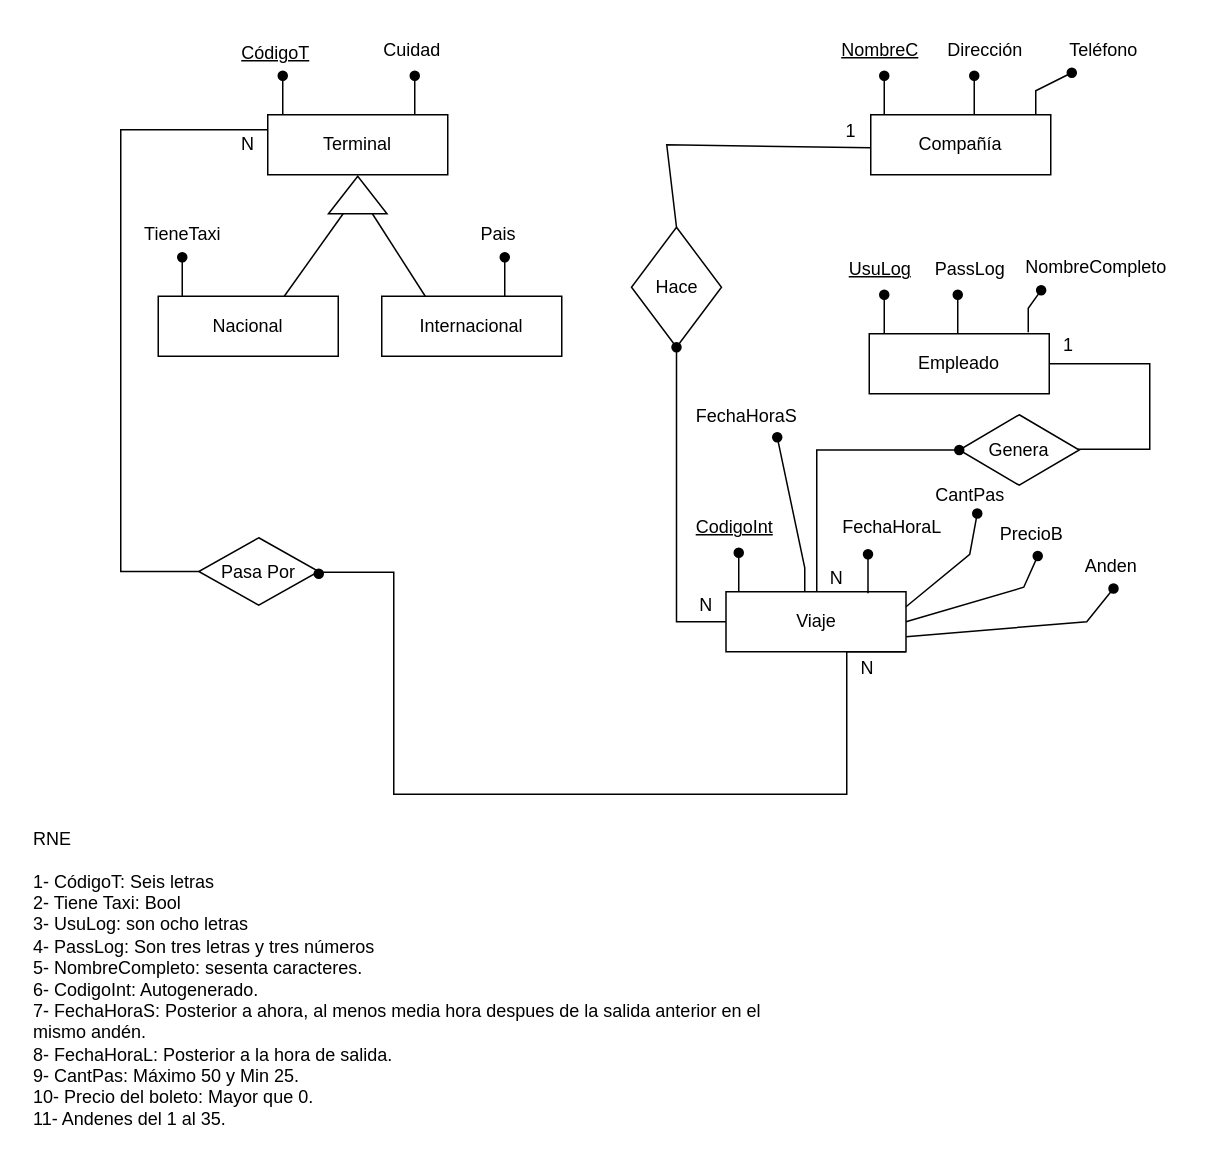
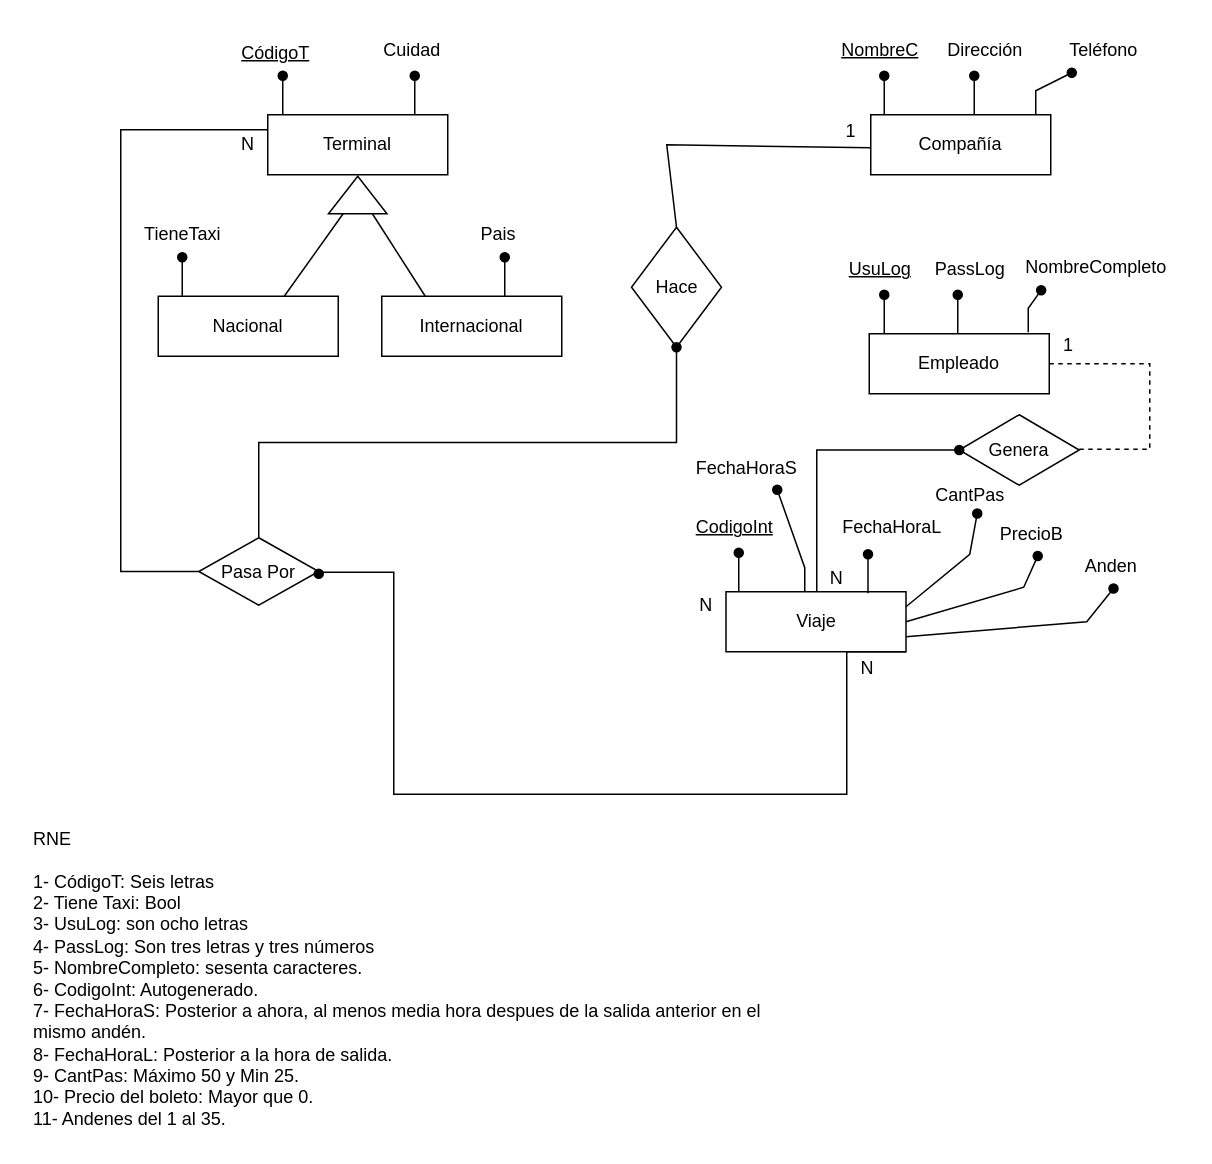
(1150, 390) -> (1150, 390)
(746, 416) -> (746, 469)
(677, 555) -> (421, 443)
